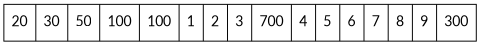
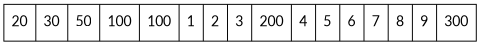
(272, 22) -> (272, 22)
